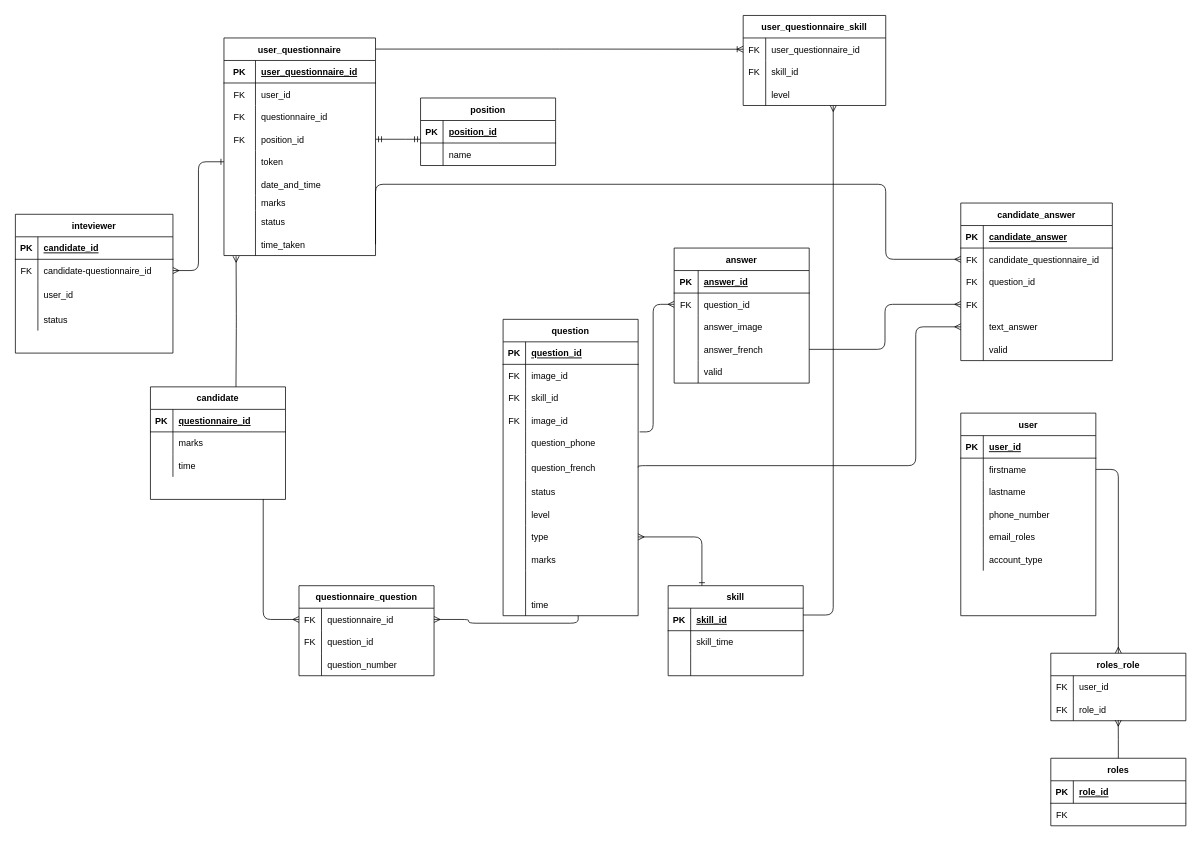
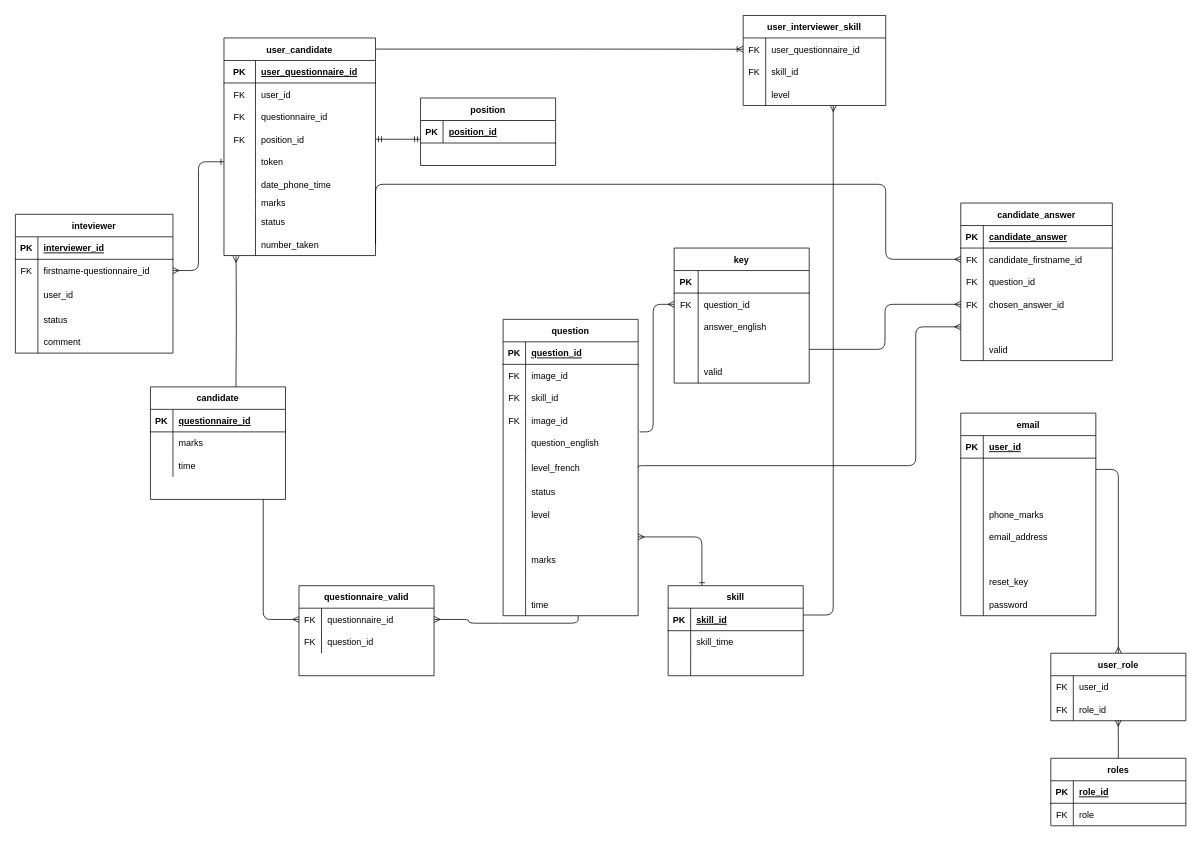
(814, 27) -> (814, 27)
(299, 50) -> (299, 50)
(499, 154) -> none
(293, 185) -> (298, 185)
(285, 245) -> (291, 245)
(71, 248) -> (75, 248)
(741, 260) -> (741, 260)
(1049, 260) -> (1040, 260)
(104, 271) -> (104, 271)
(753, 282) -> none
none -> (1047, 304)
(733, 327) -> (736, 327)
(1047, 327) -> none
none -> (105, 342)
(753, 349) -> none
(1028, 425) -> (1028, 425)
(565, 443) -> (568, 443)
(568, 468) -> (559, 468)
(1039, 469) -> none
(1039, 492) -> none
(1019, 515) -> (1016, 515)
(582, 537) -> none
(1013, 537) -> (1019, 537)
(1039, 559) -> none
none -> (1039, 582)
(366, 597) -> (366, 597)
none -> (1039, 604)
(378, 664) -> none
(1118, 665) -> (1118, 665)
none -> (1129, 814)
